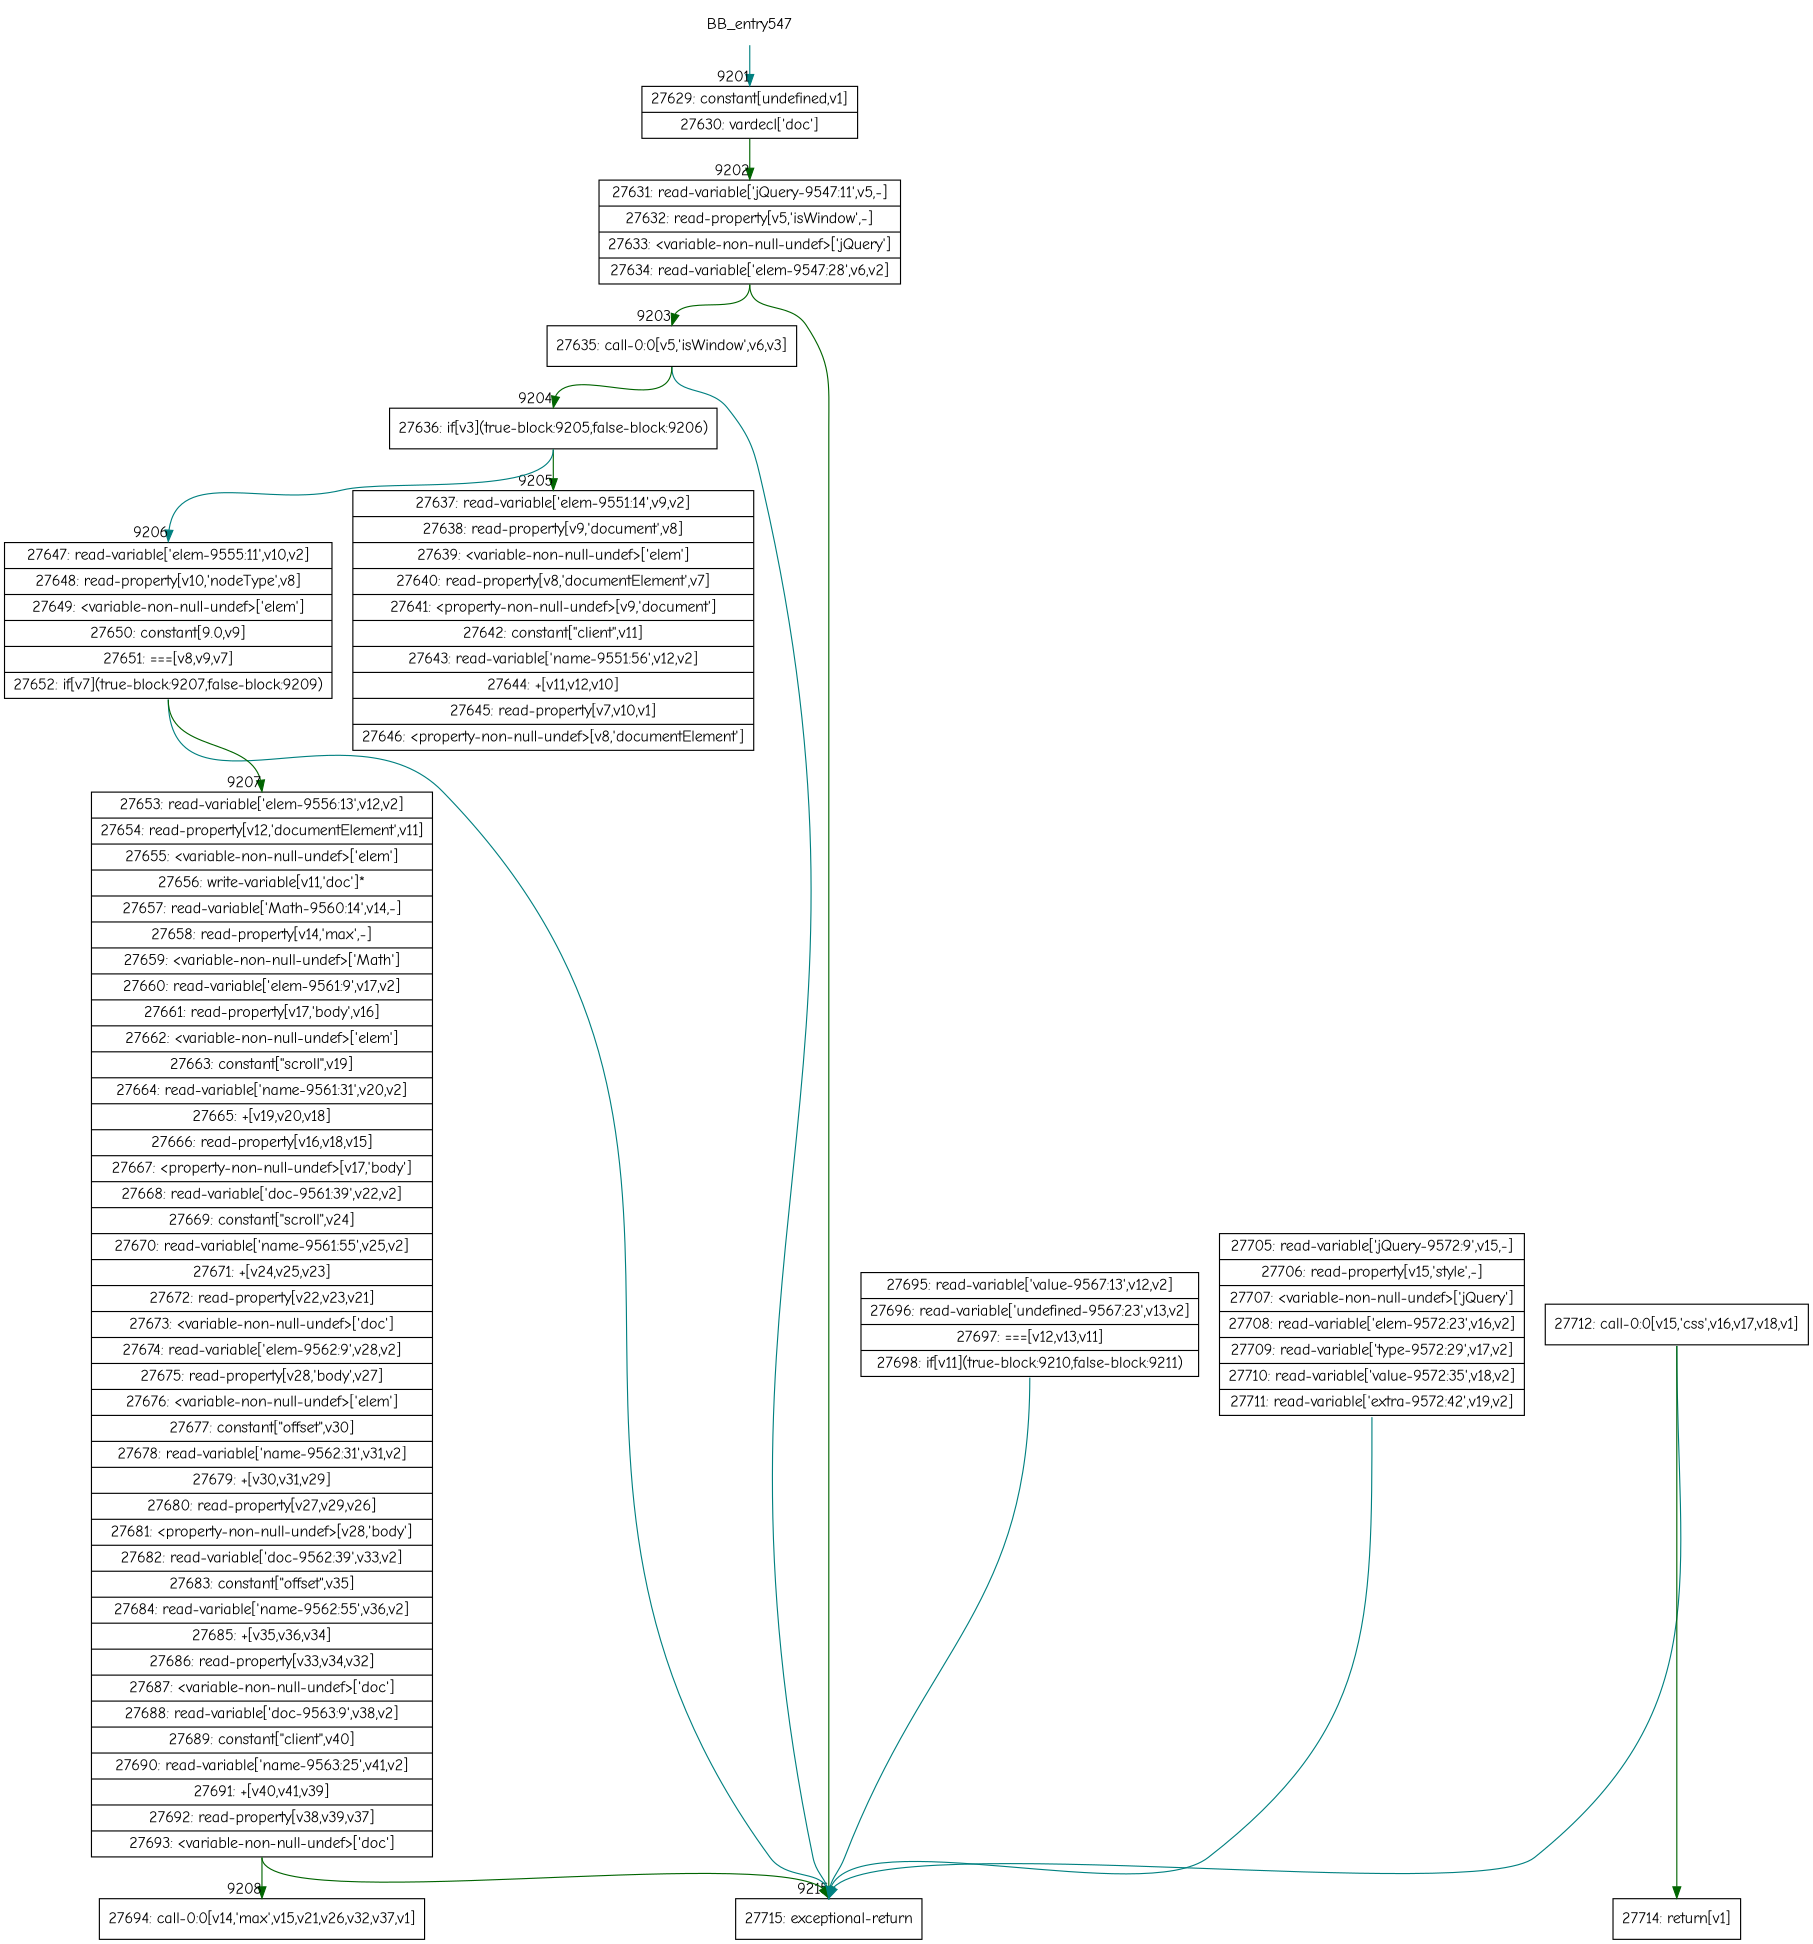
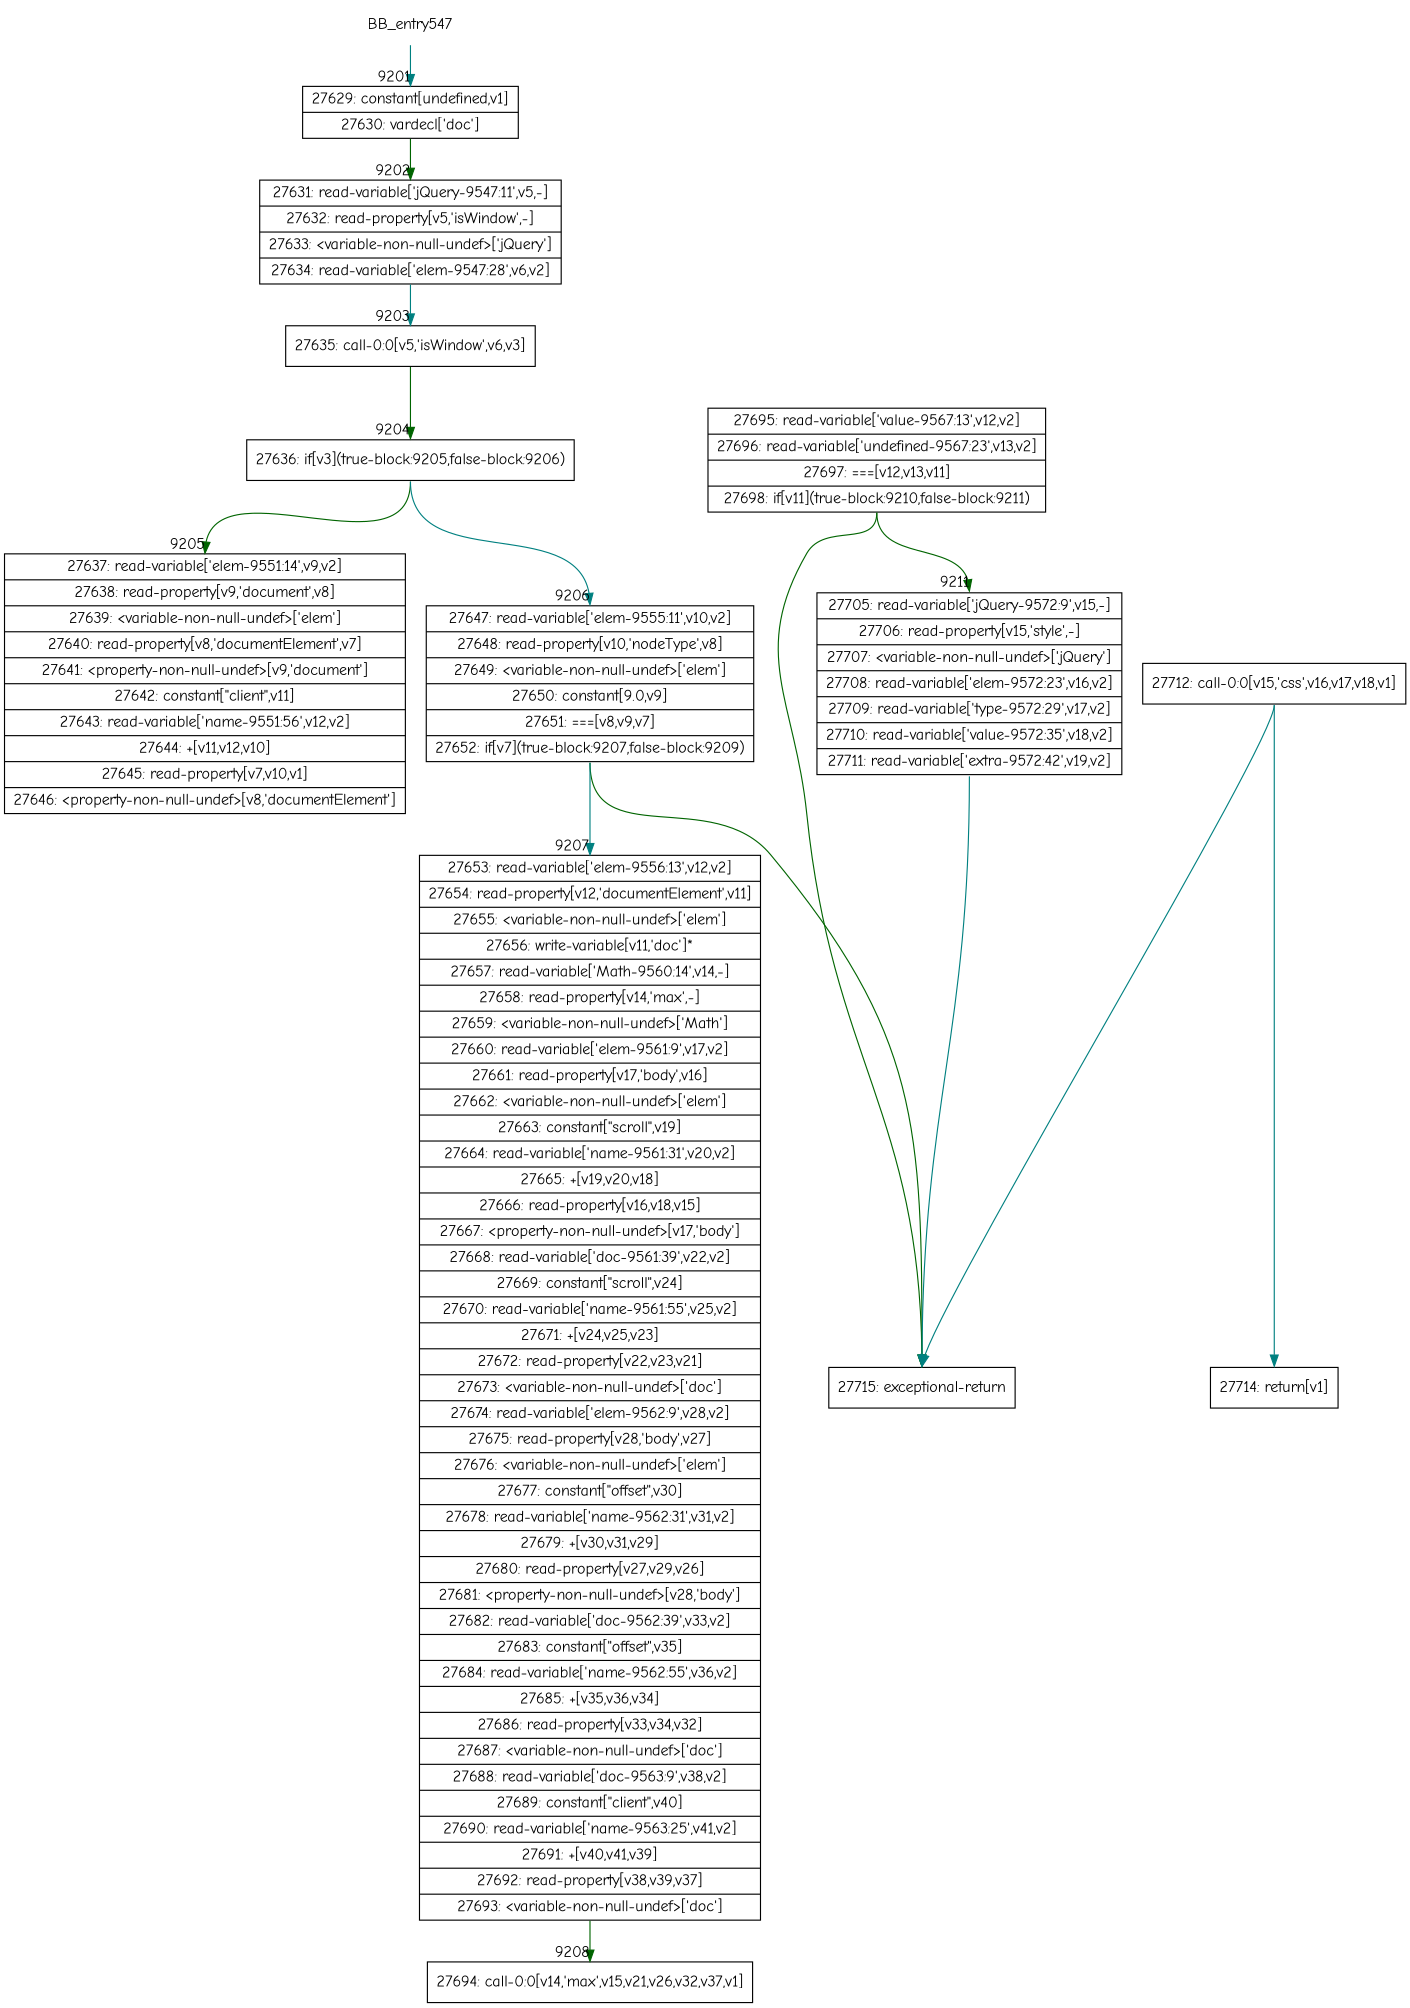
(717, 305) -> (410, 299)
none -> (918, 550)
(210, 744) -> (590, 803)
(829, 1066) -> none
(799, 1108) -> none
(621, 1188) -> (861, 985)
(958, 1641) -> (818, 890)
(1677, 1657) -> (1274, 1030)
(540, 1878) -> none
